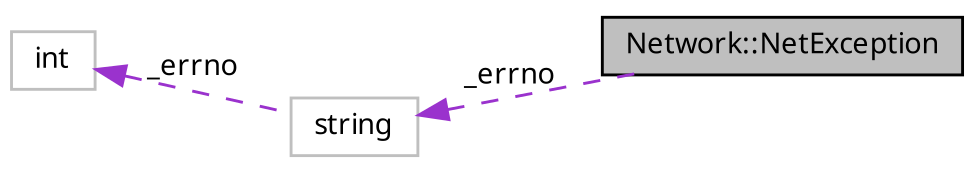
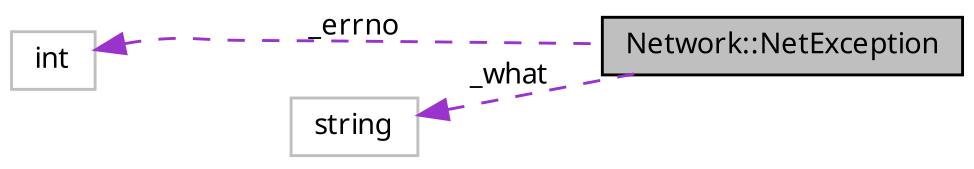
(510, 76) -> (510, 76)
(208, 95) -> (363, 41)
